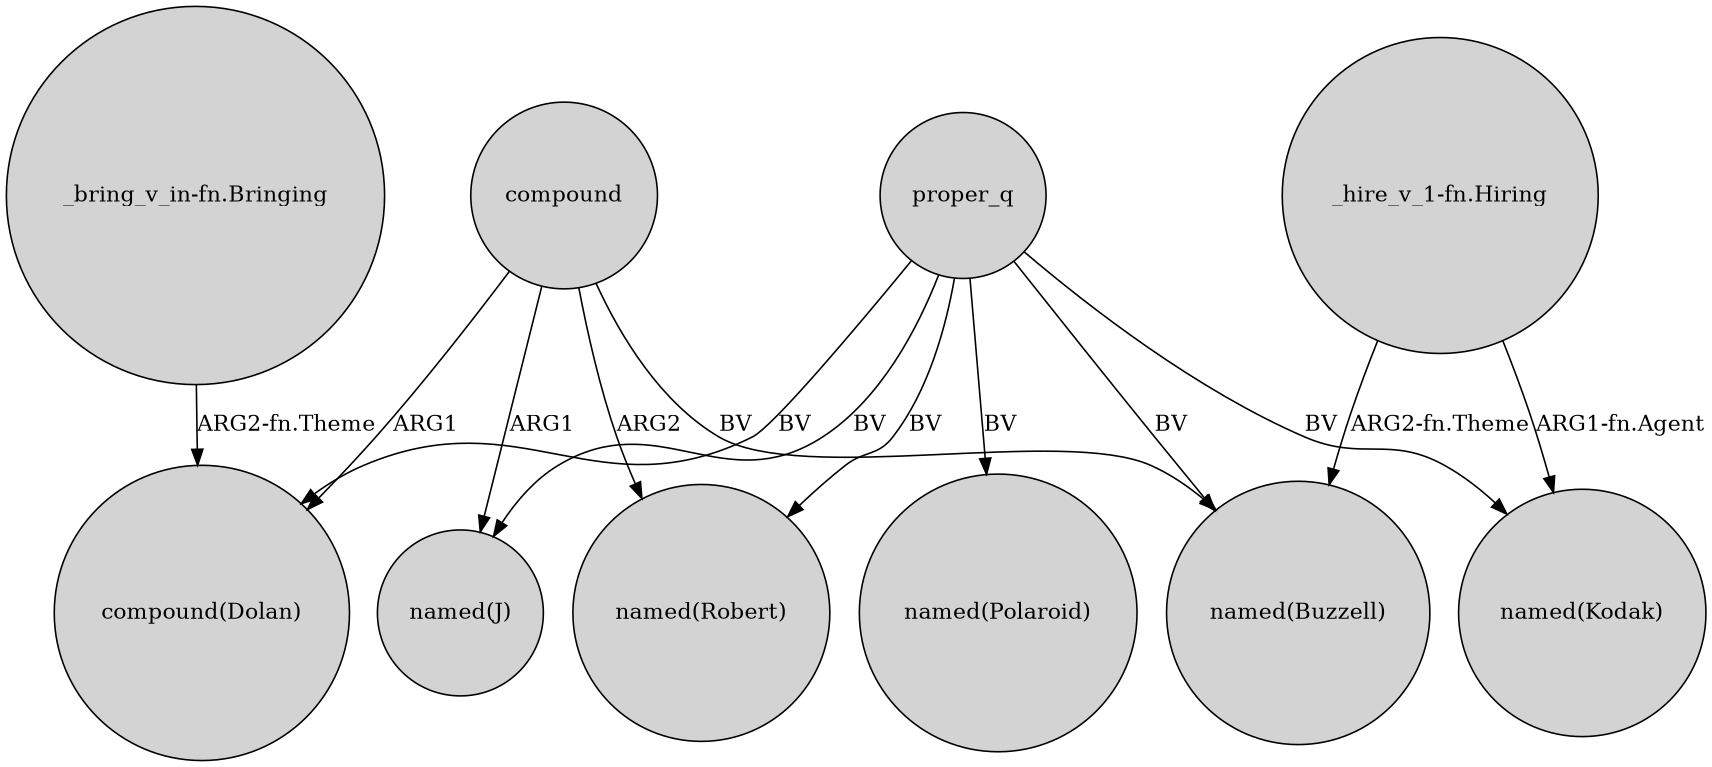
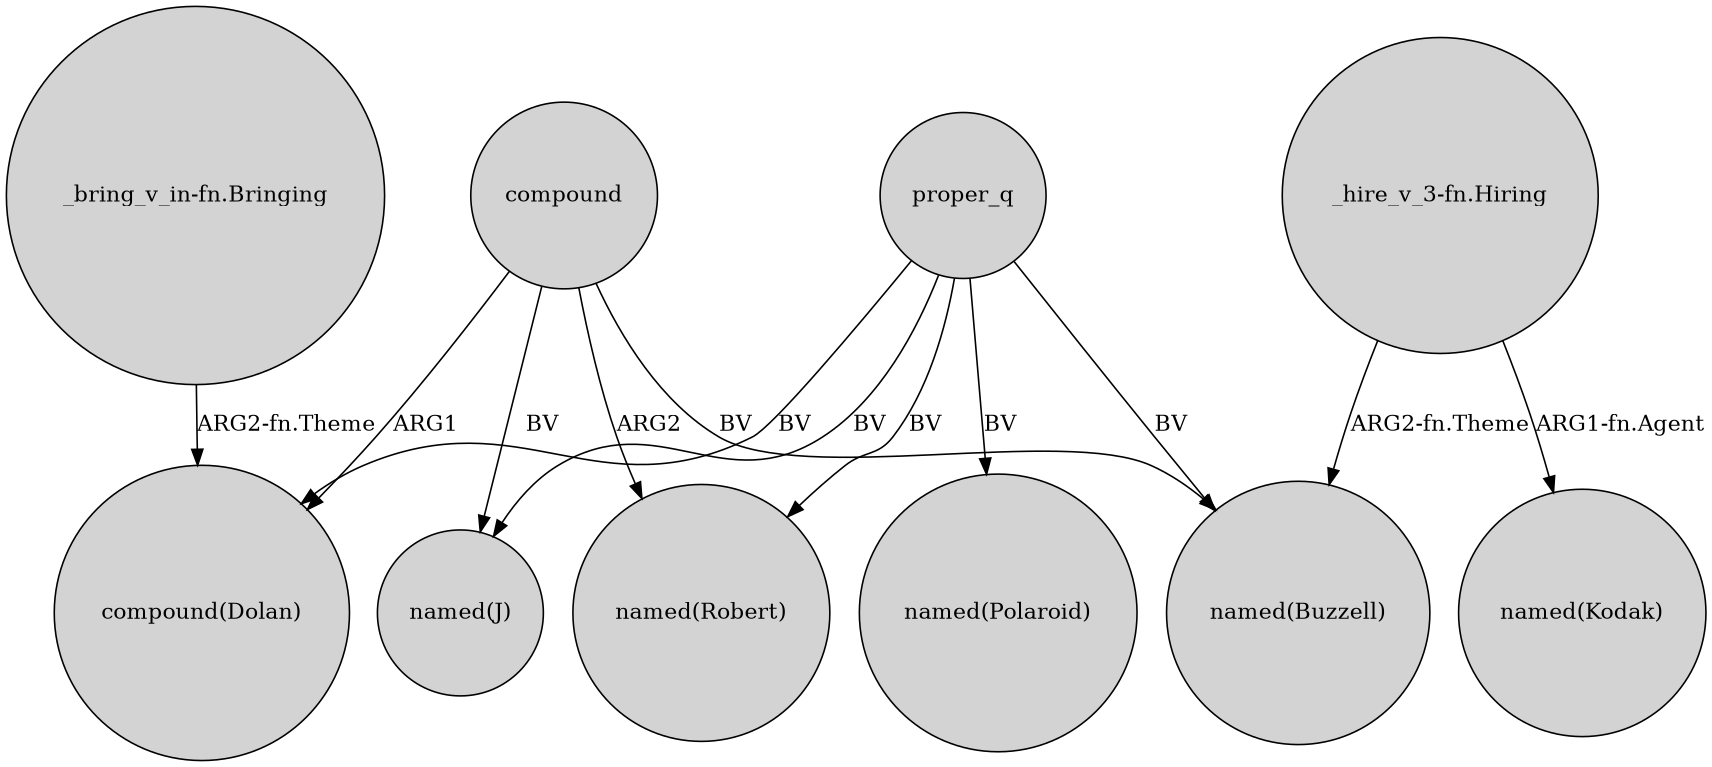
(1440, 195) -> (1440, 195)
(1247, 408) -> none
(543, 425) -> (543, 425)
